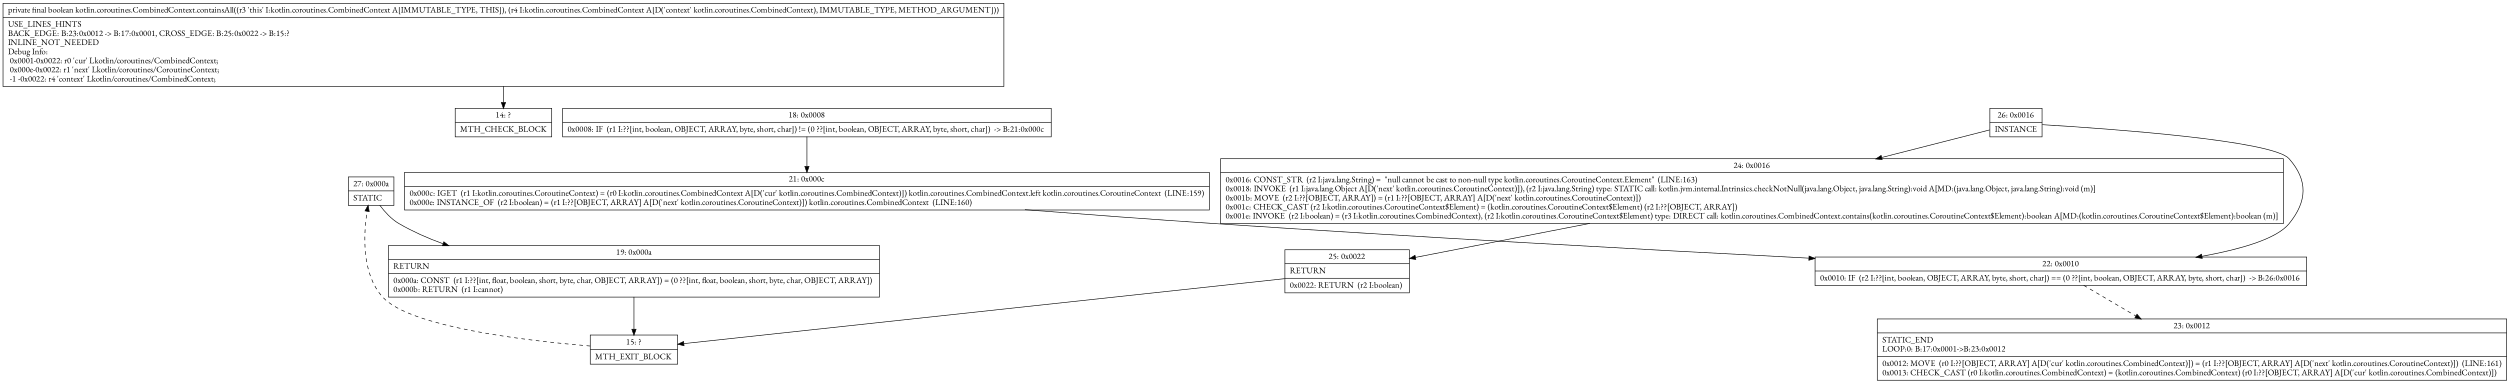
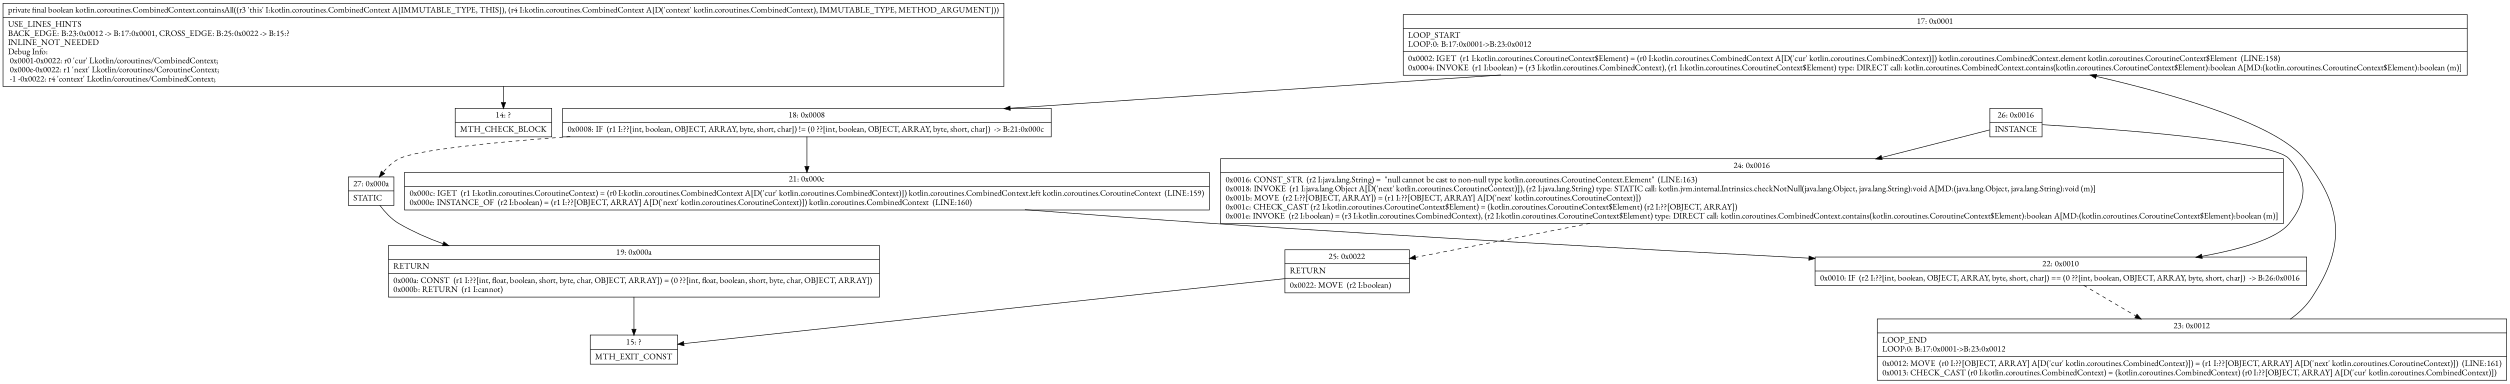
none -> (1935, 45)
(1516, 238) -> (1516, 238)
(1347, 285) -> (1342, 285)
(439, 323) -> (474, 145)
(1908, 340) -> (1905, 340)
(634, 357) -> (634, 357)
